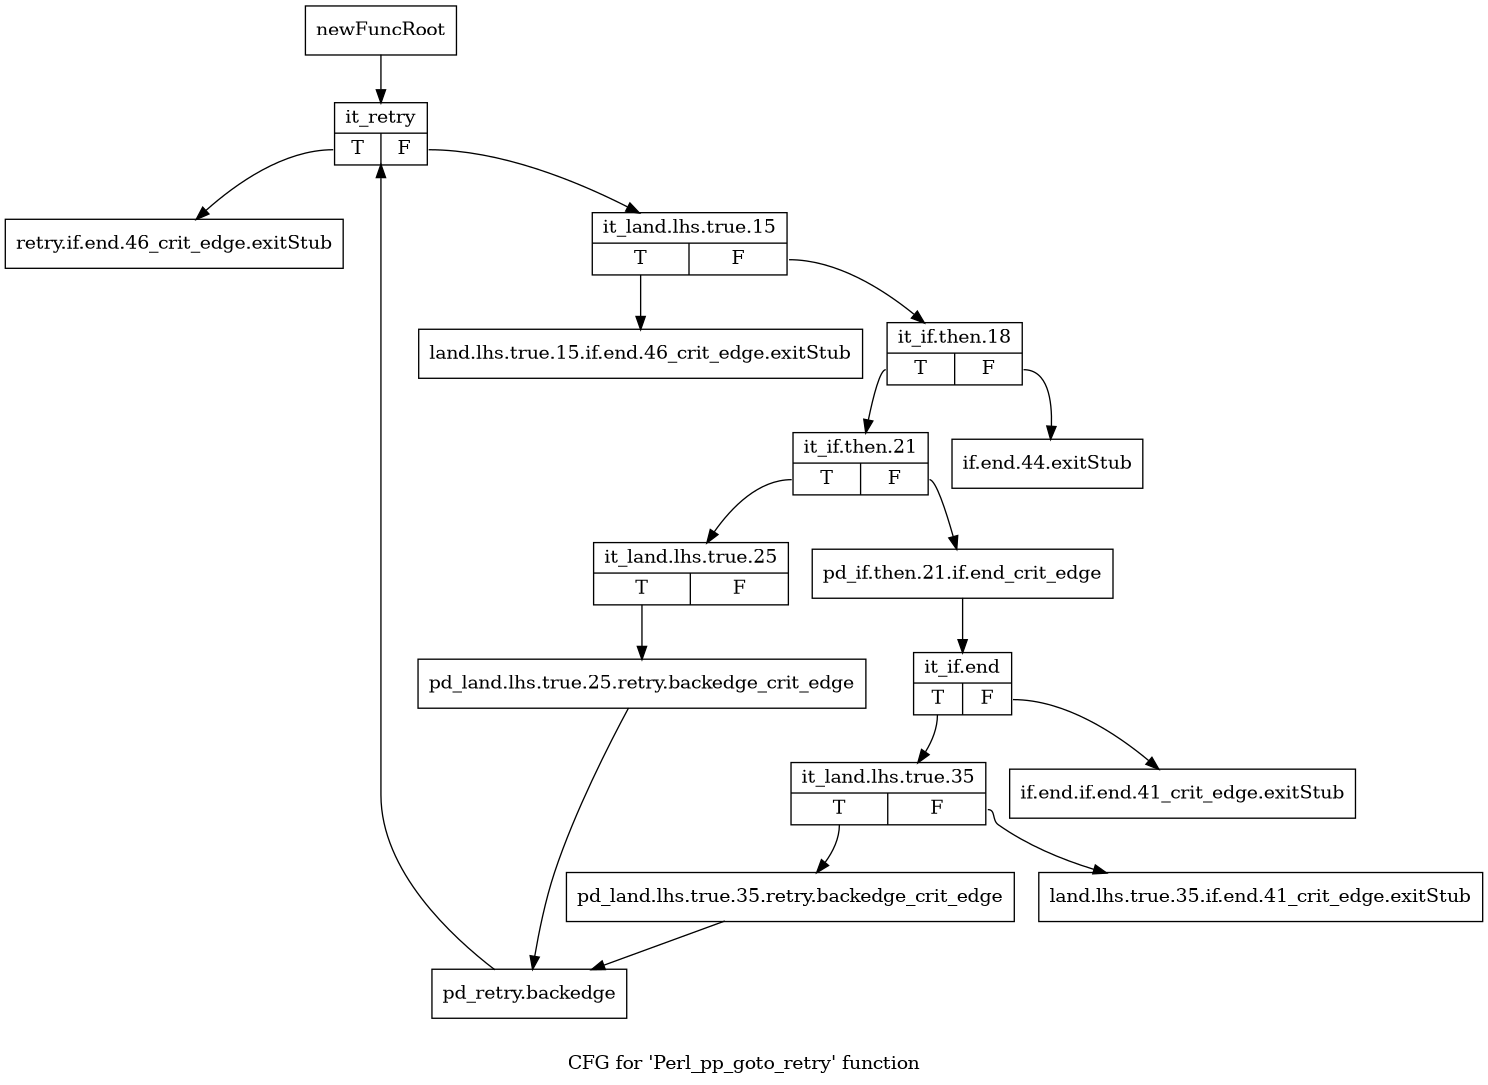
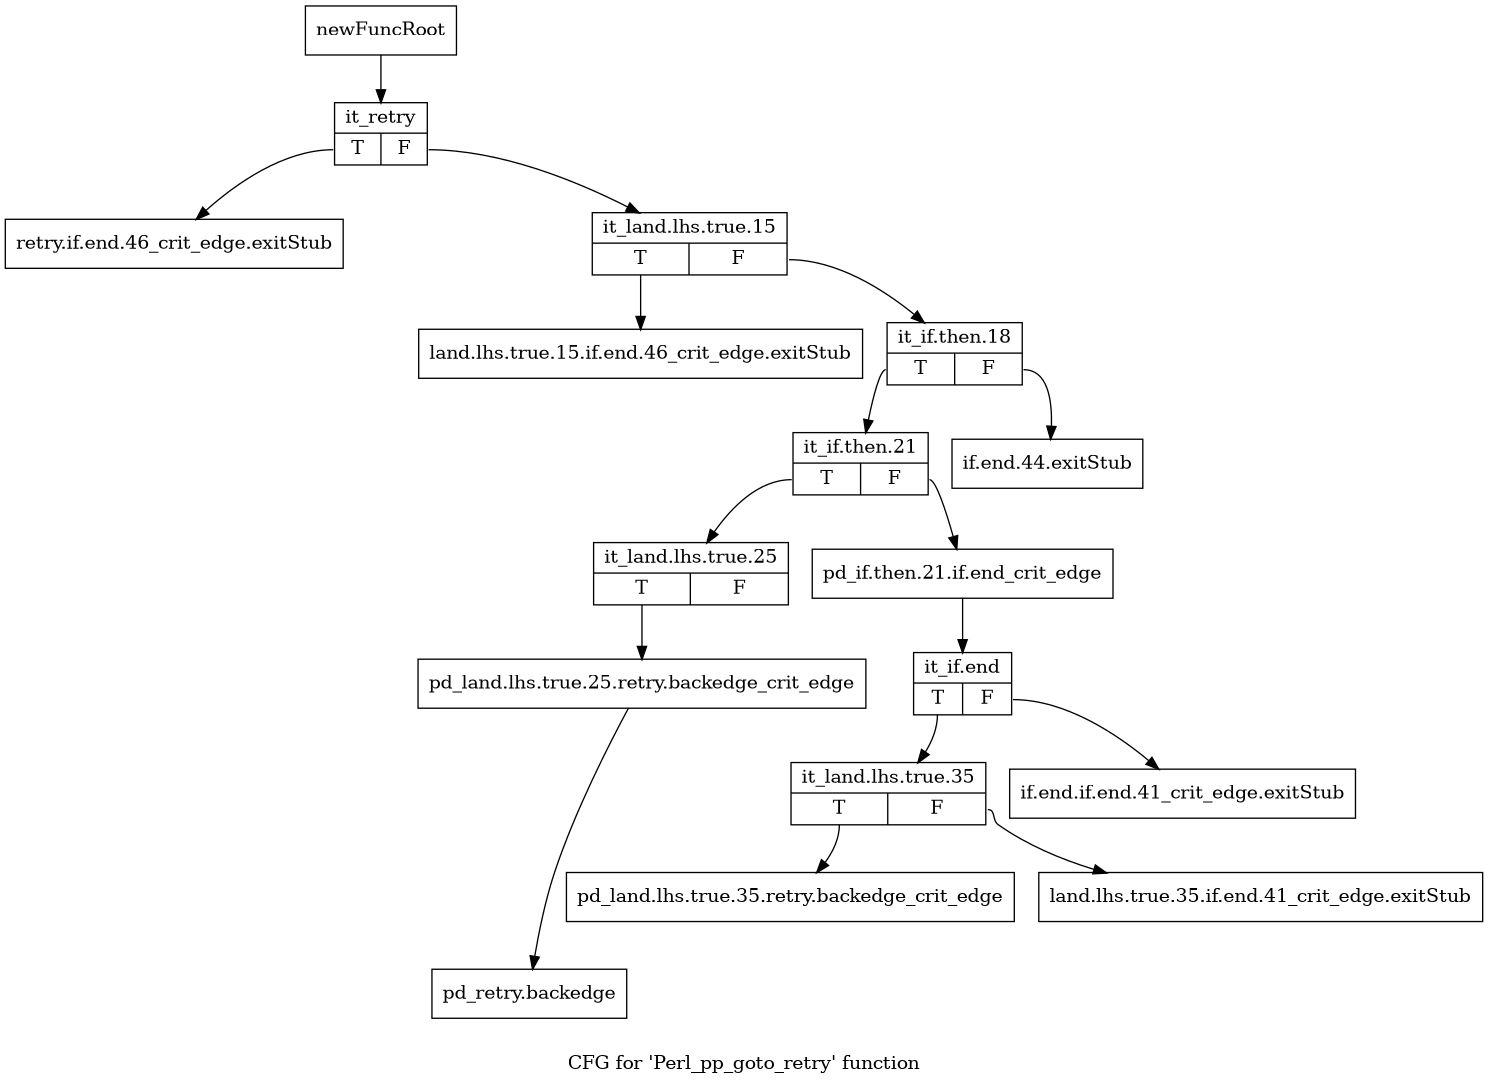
(381, 594) -> none
(664, 943) -> none
